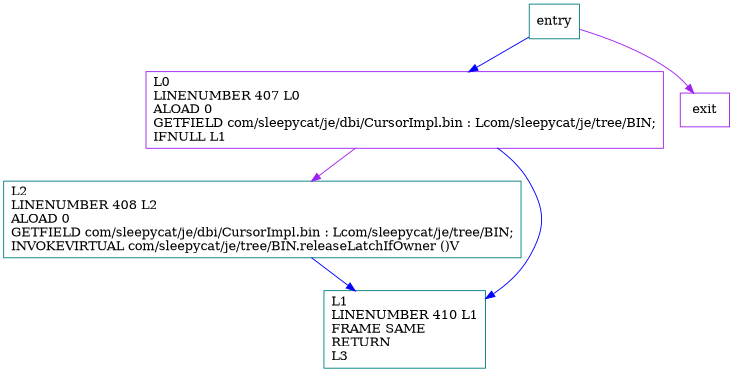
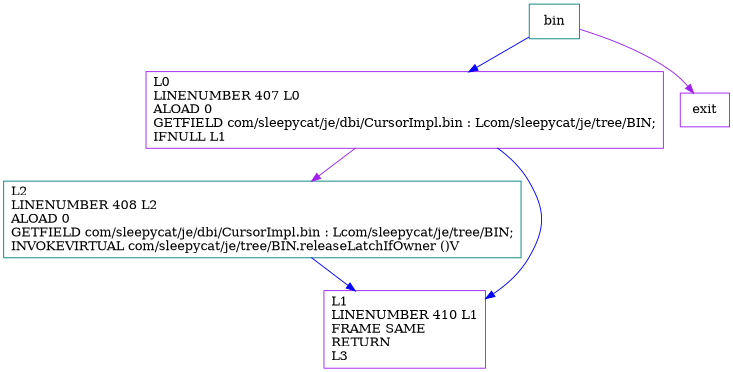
(554, 21) -> (554, 21)
(405, 329) -> (405, 329)
